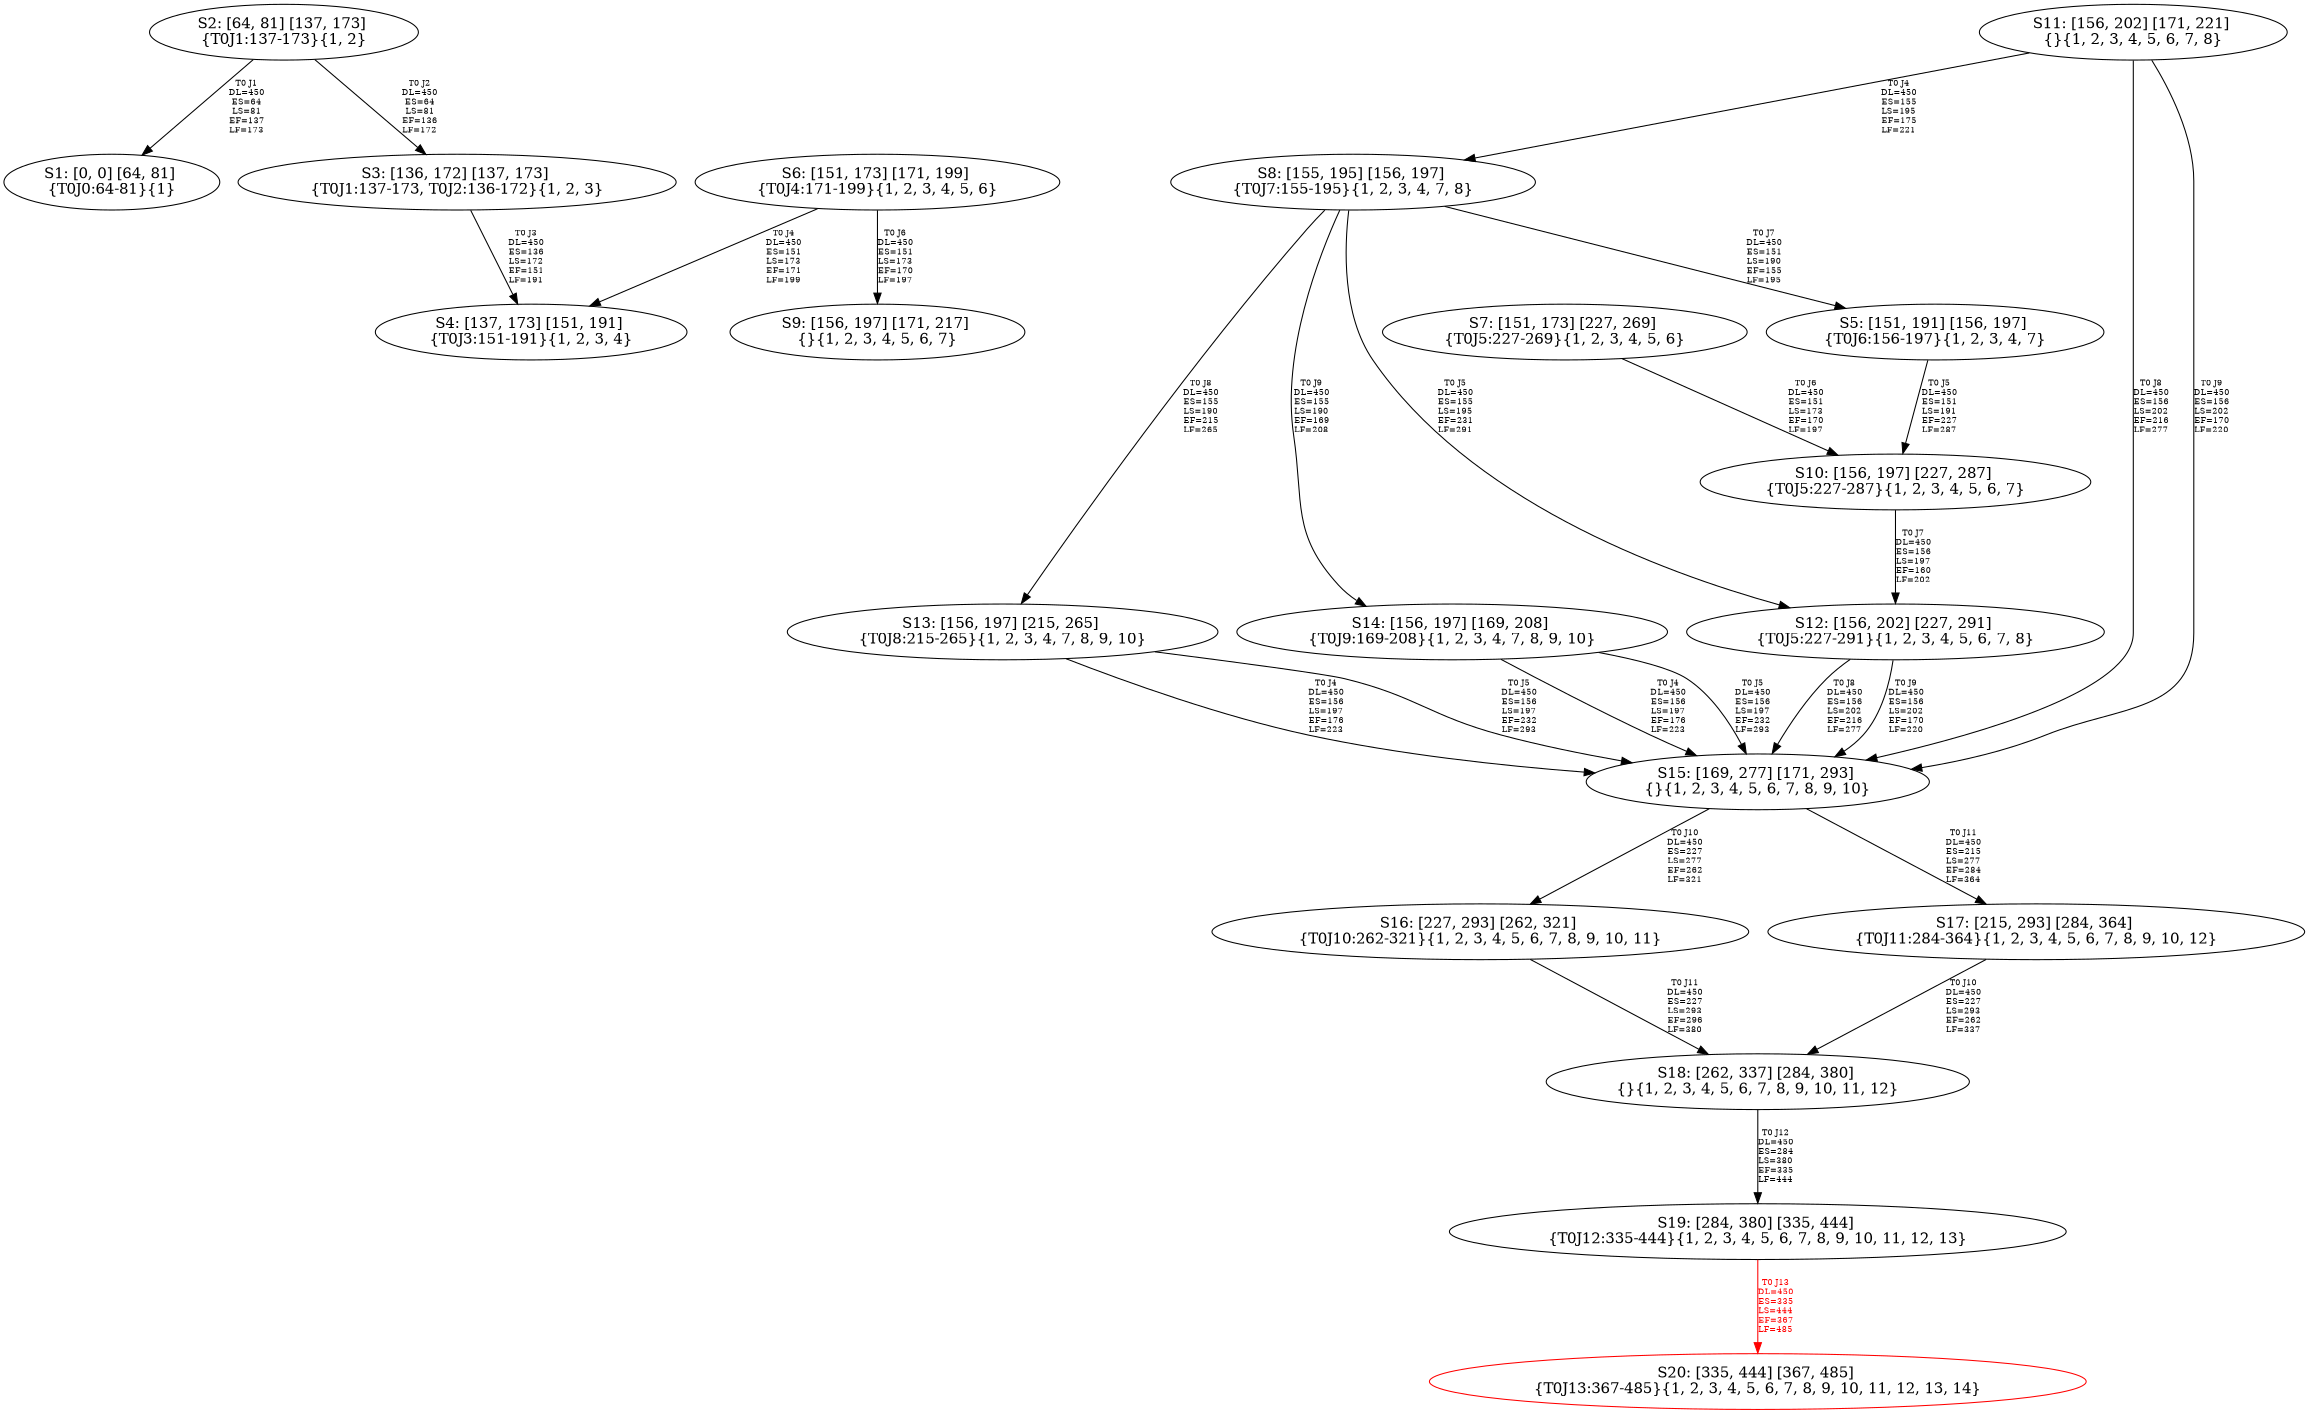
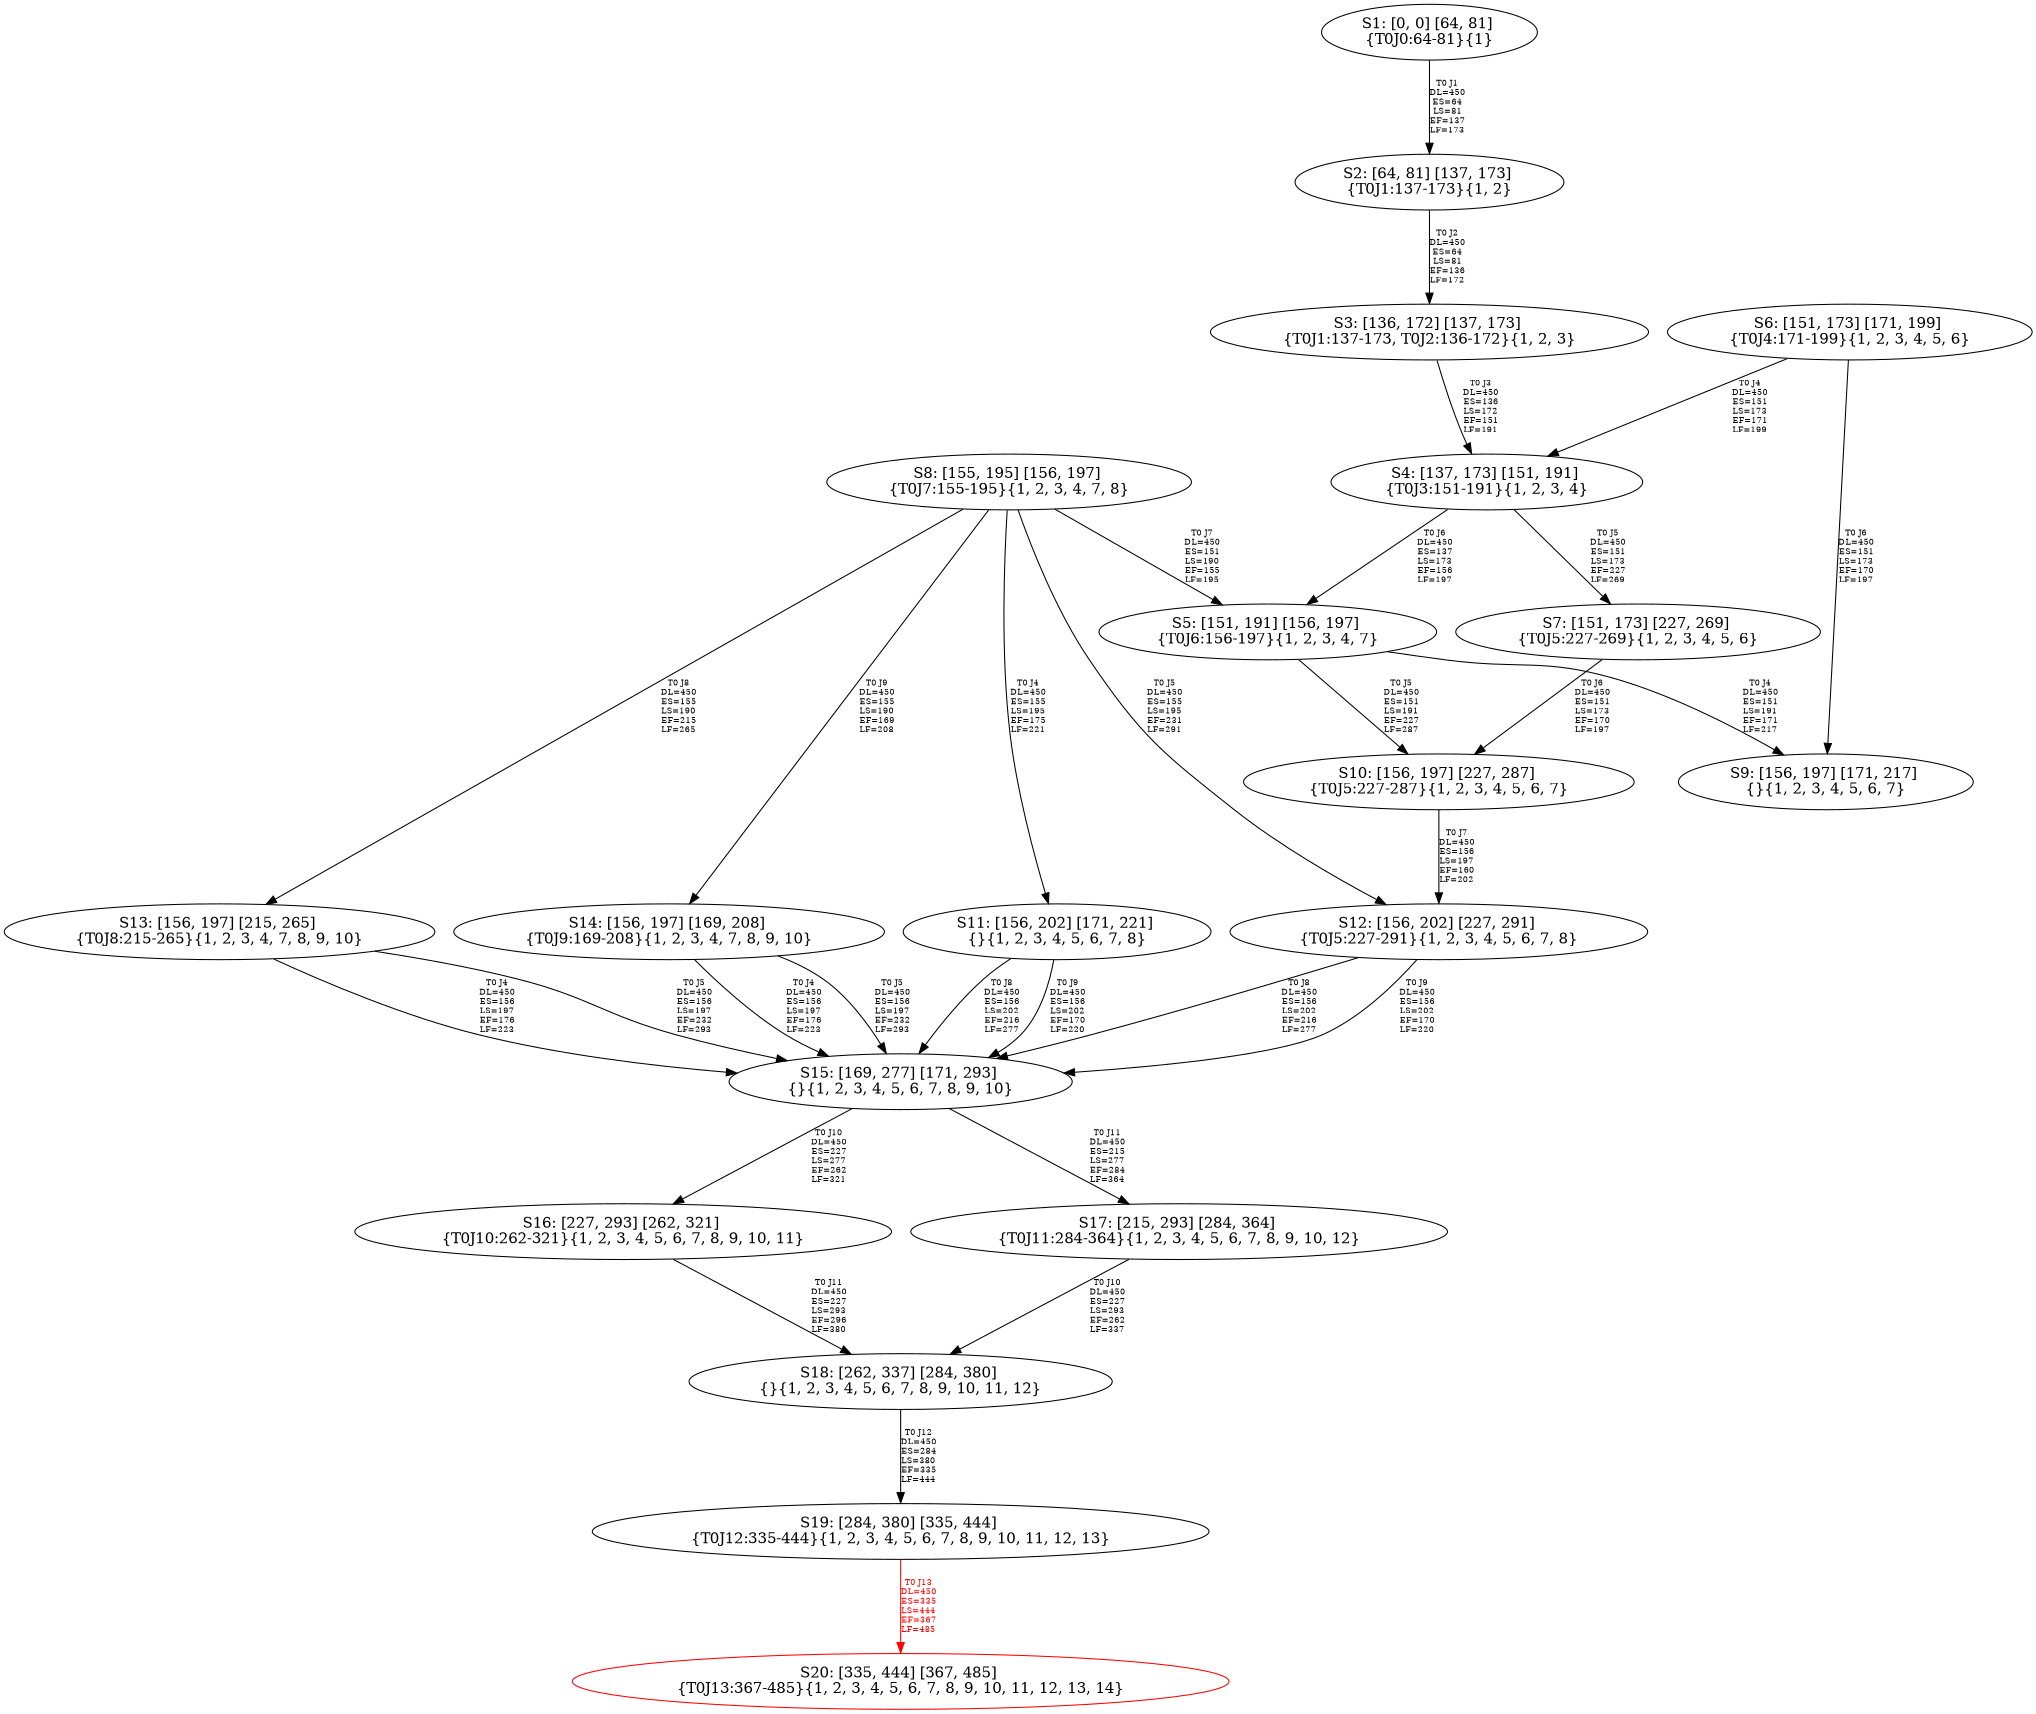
(202, 104) -> (1430, 102)
(1752, 105) -> (1007, 704)
none -> (1558, 553)
none -> (1382, 554)
none -> (1598, 674)
